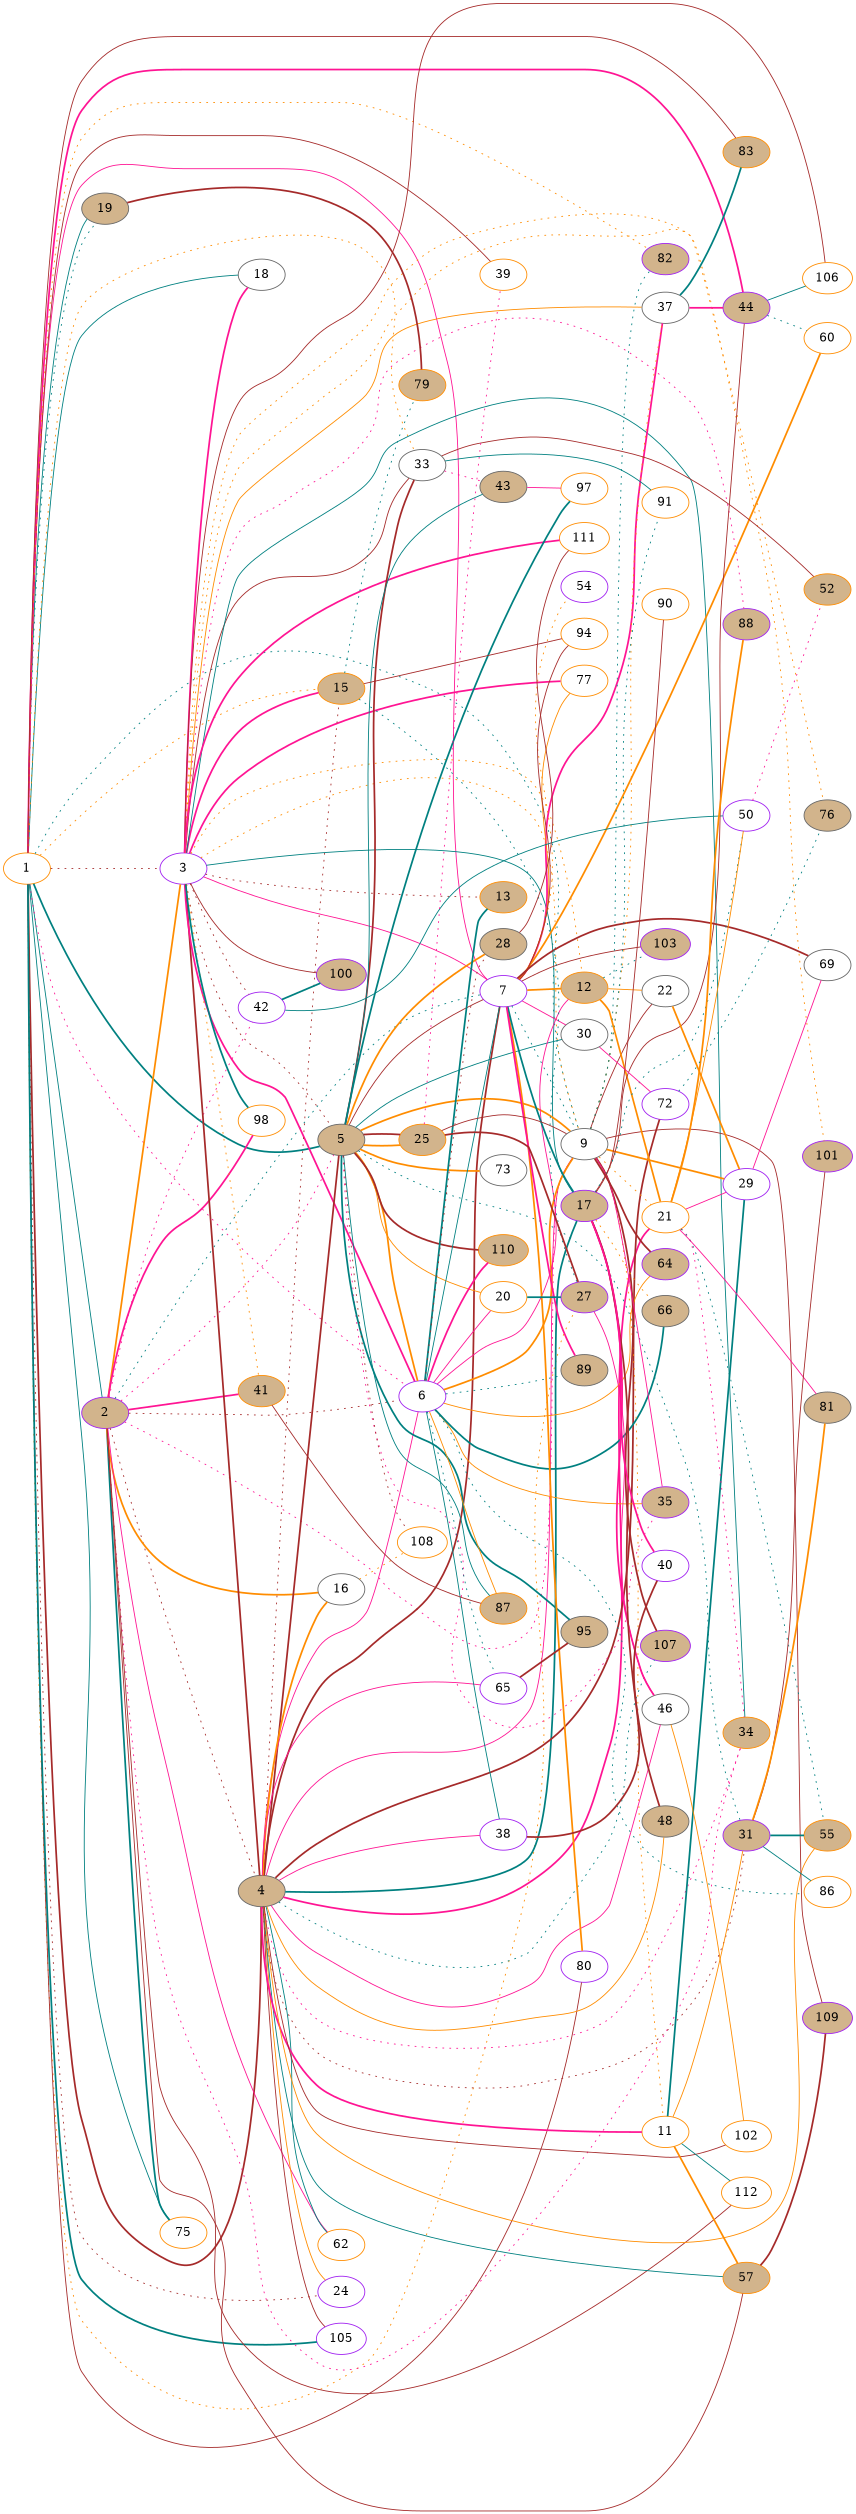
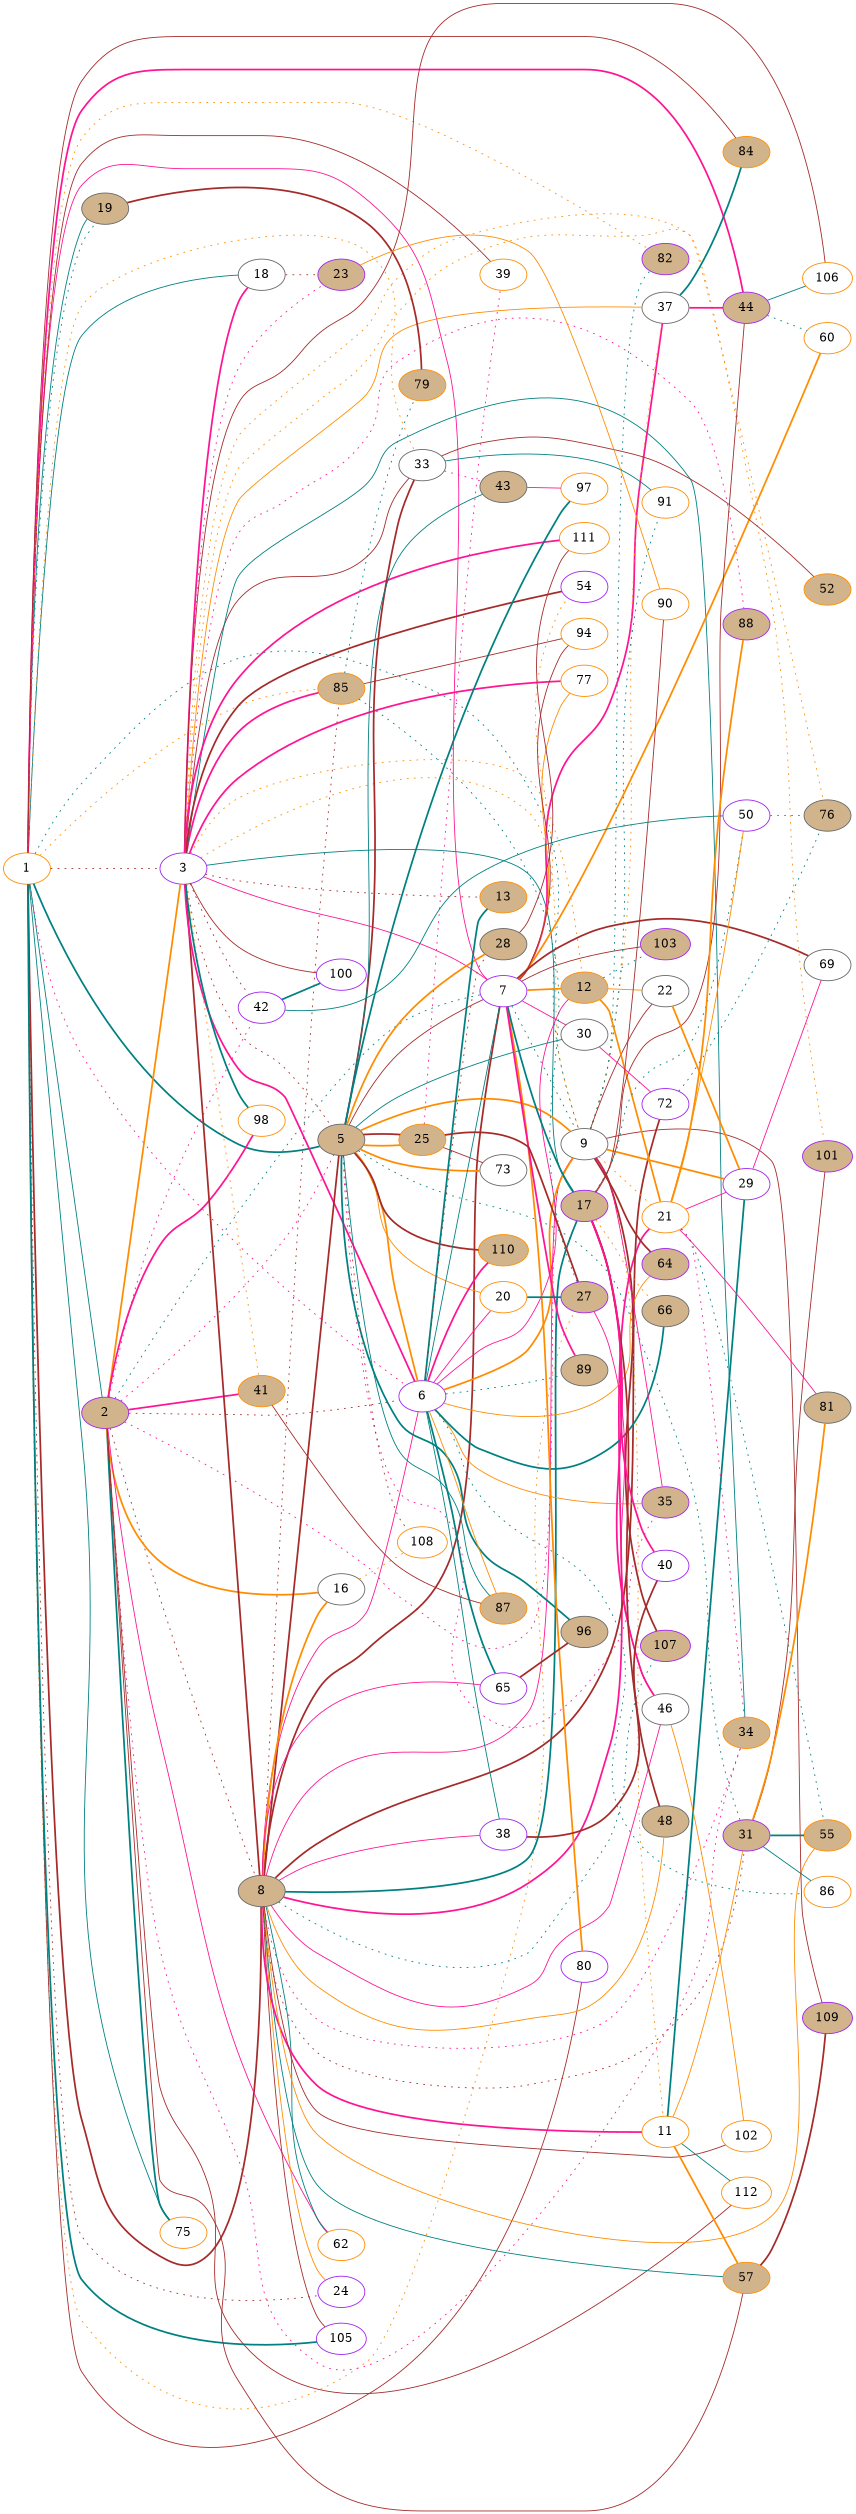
(746, 152) -> (746, 152)
none -> (341, 275)
none -> (319, 660)
(341, 689) -> (341, 689)
(789, 698) -> (785, 816)
(341, 975) -> (341, 975)
(505, 1115) -> (463, 1155)
(453, 1517) -> (453, 1517)
(584, 1632) -> (584, 1632)
(262, 1891) -> (262, 1891)
